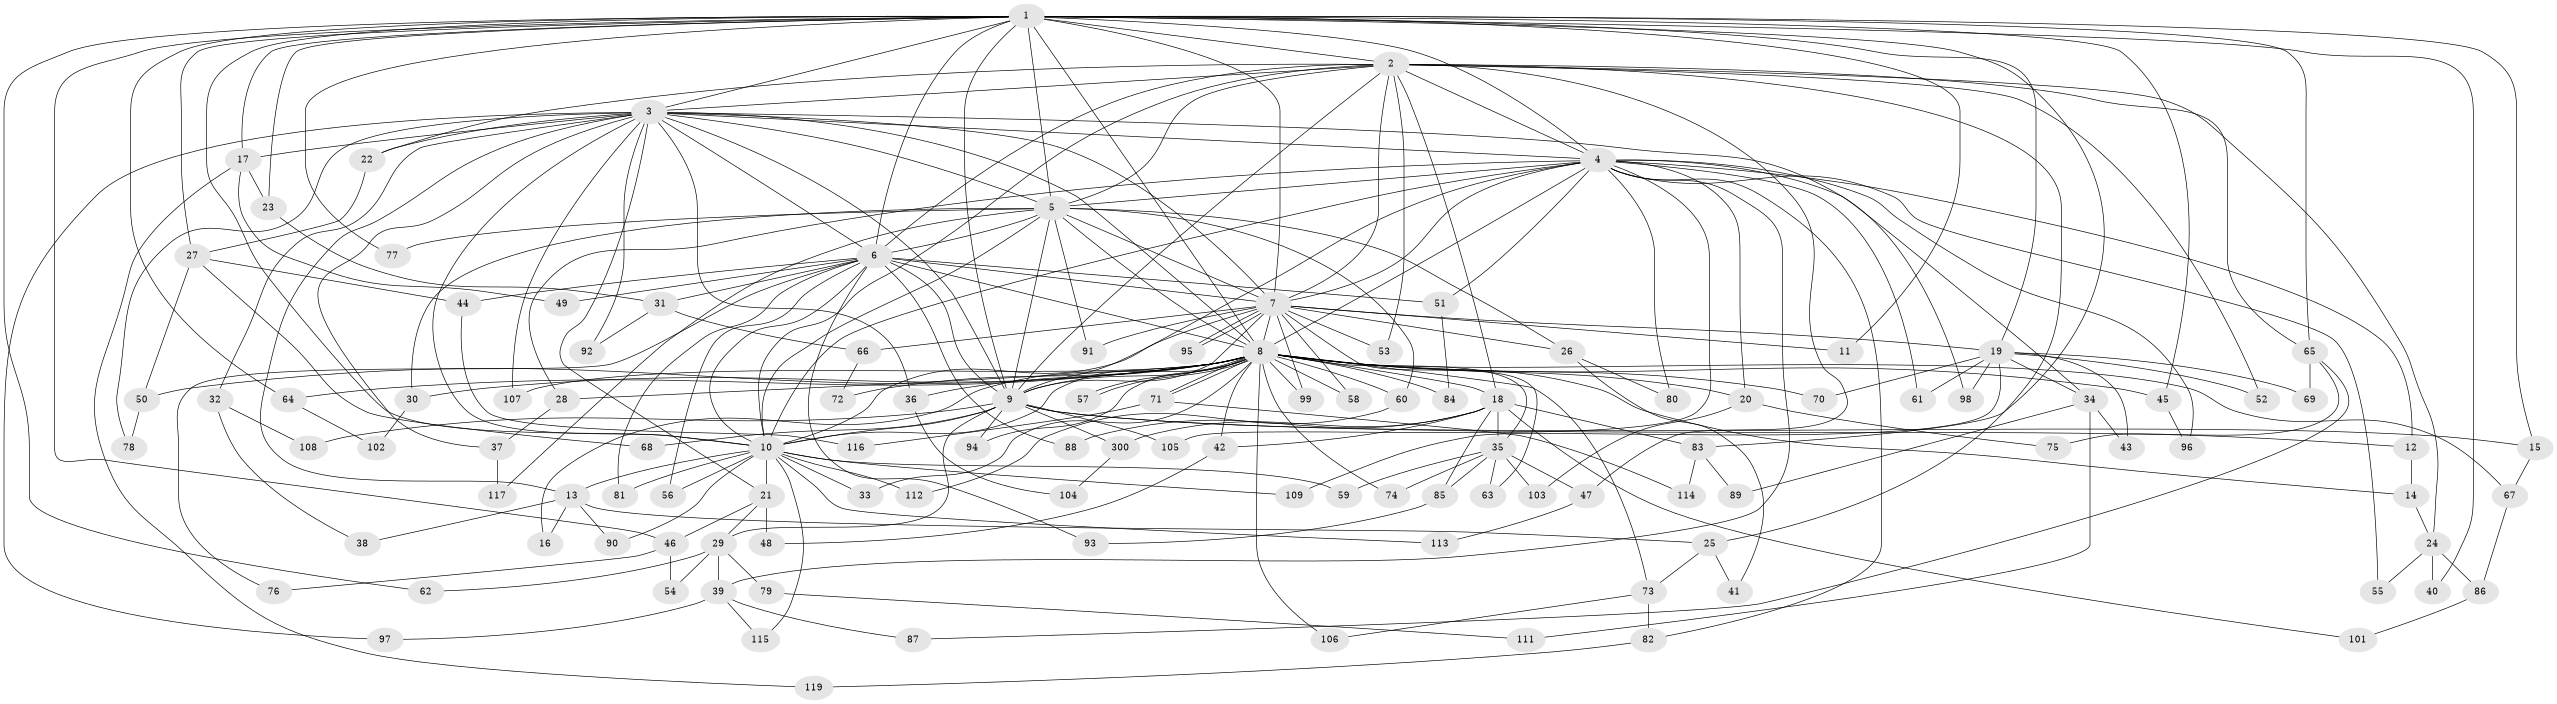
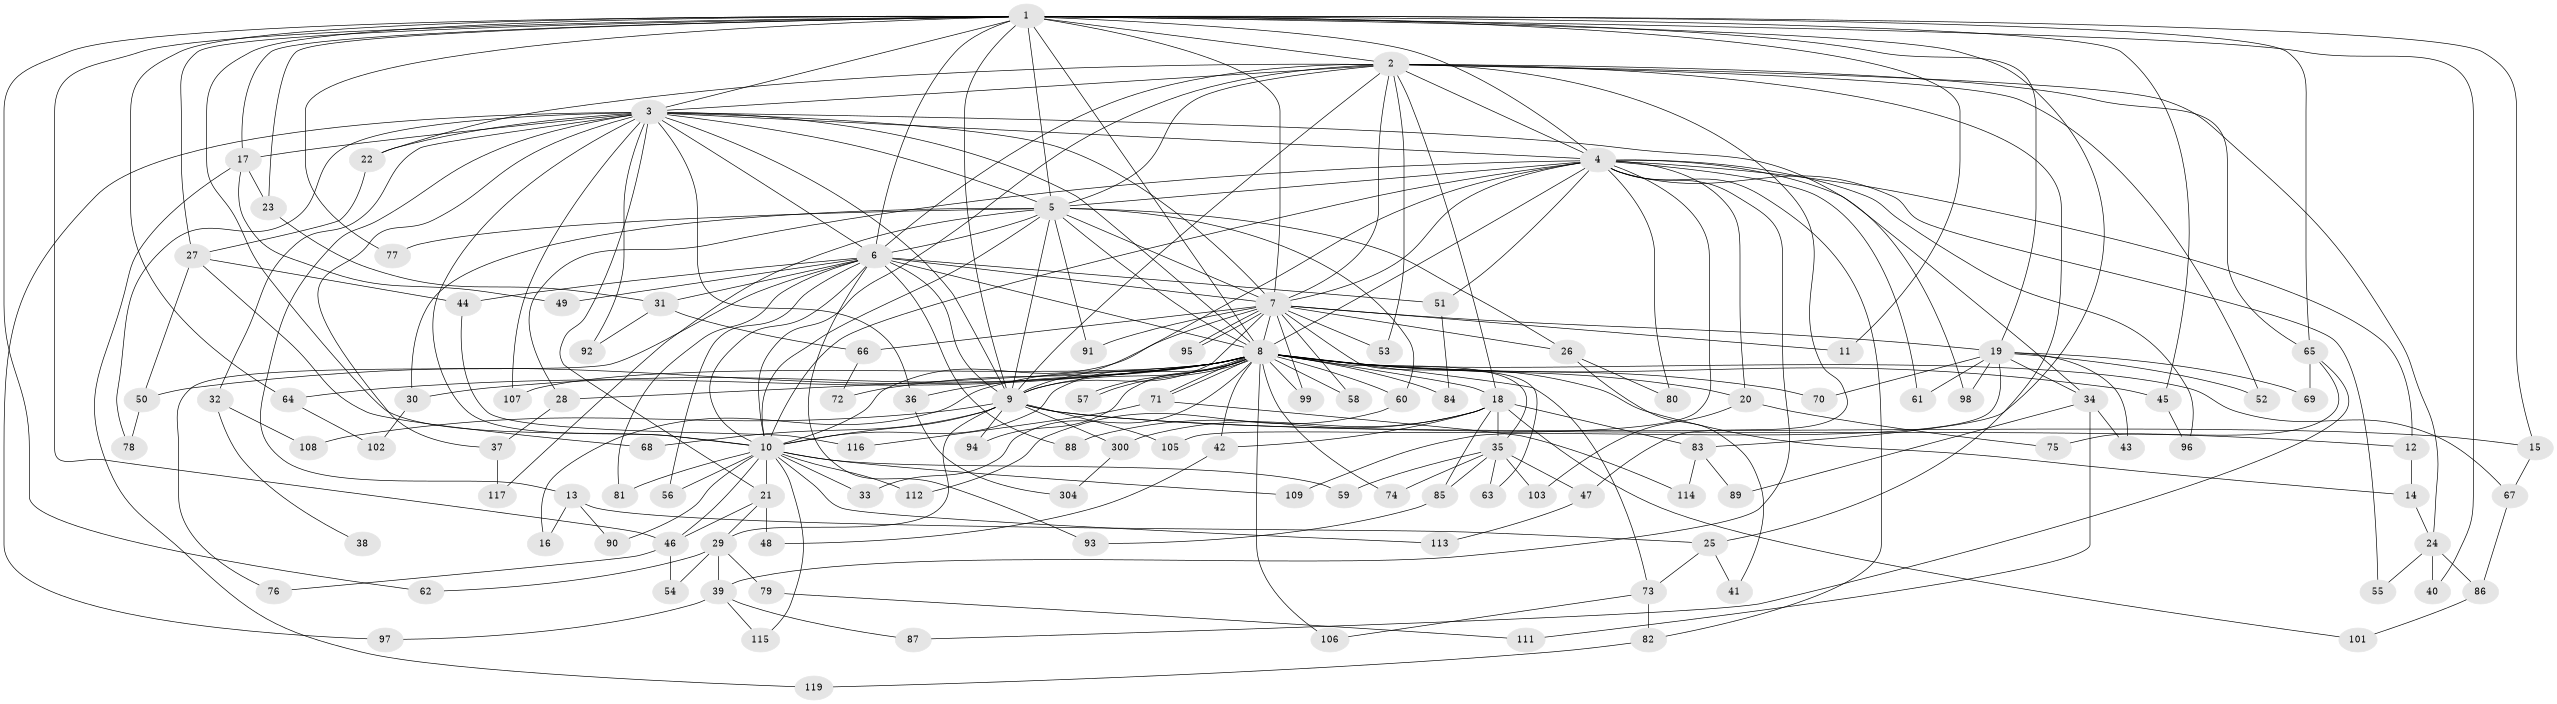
(666, 465) -> (723, 499)
(1069, 496) -> (1069, 496)
(467, 520) -> none
